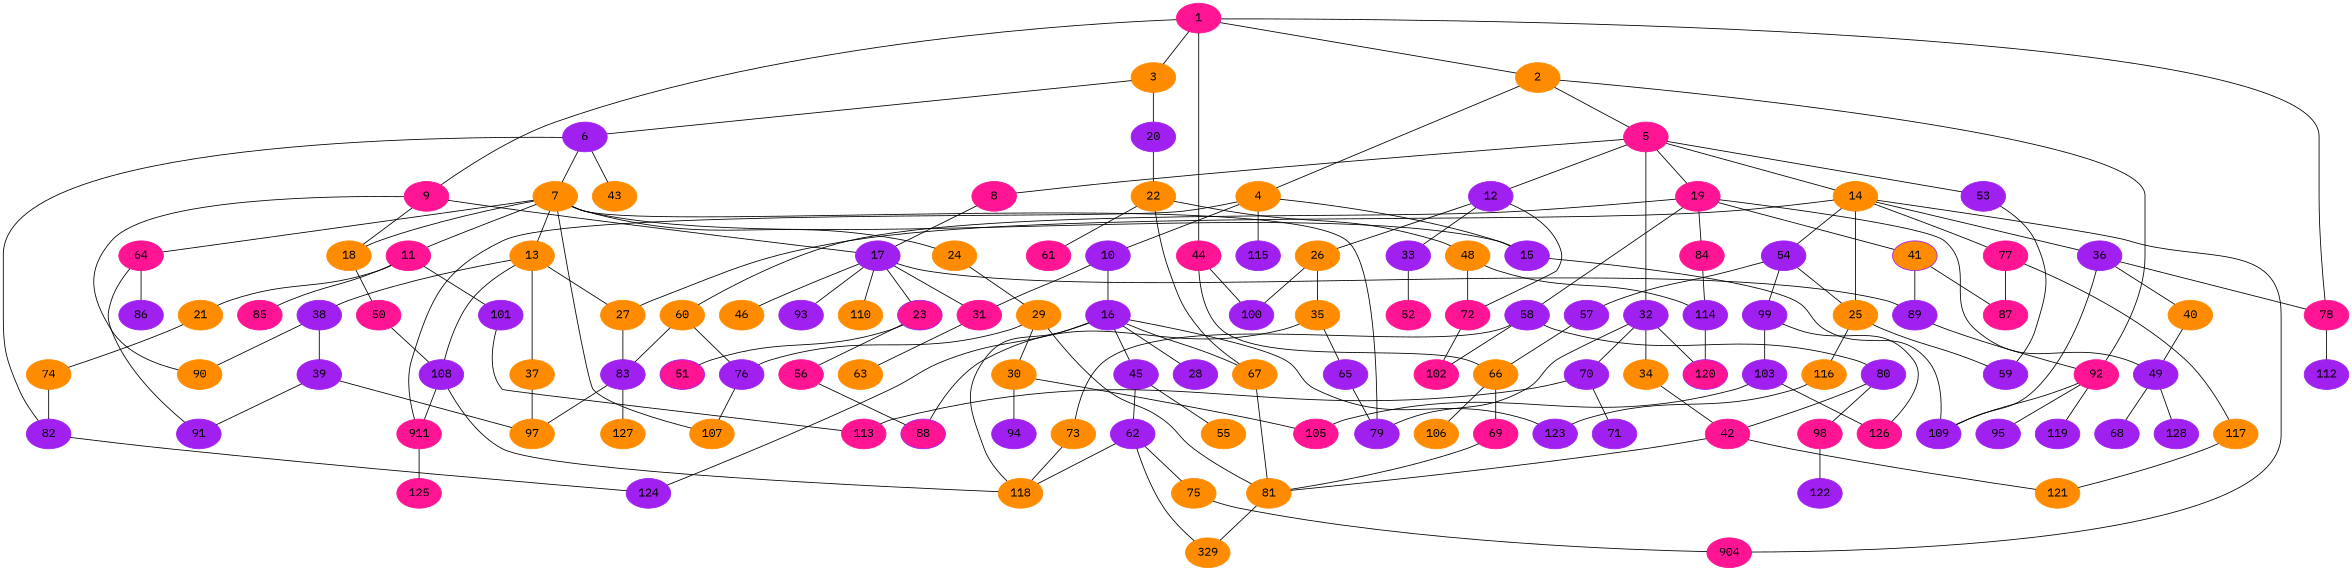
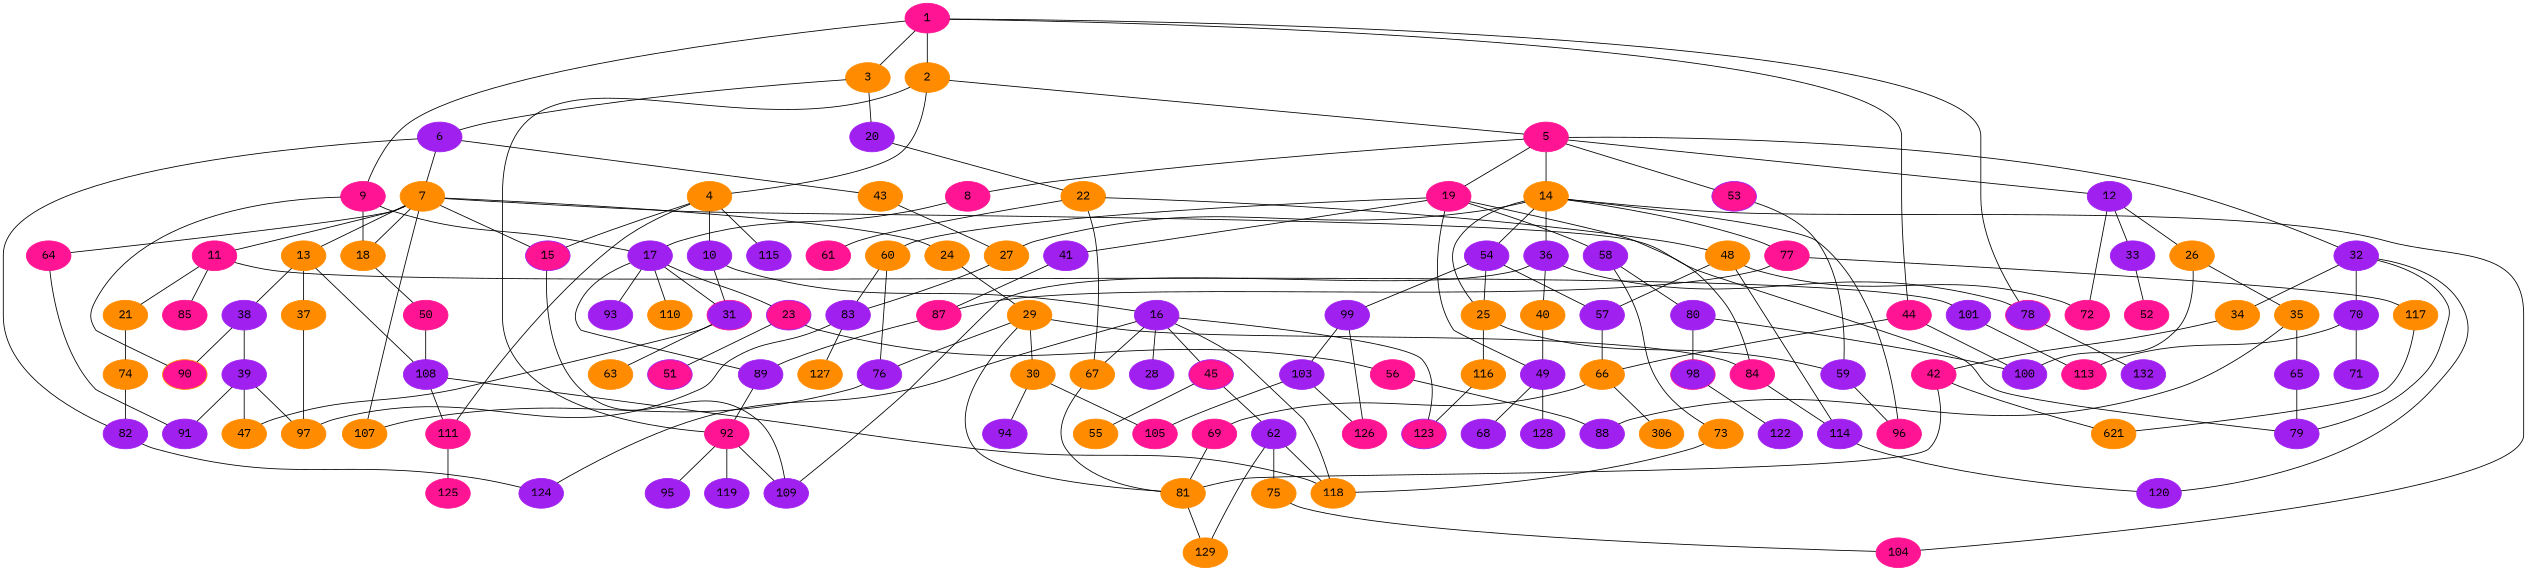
(1983, 196) -> (1734, 196)
(1527, 256) -> (548, 256)
(1915, 256) -> (1066, 256)
(578, 286) -> (946, 227)
(1915, 286) -> (844, 342)
none -> (1649, 293)
(141, 315) -> none
(742, 315) -> none
(979, 315) -> (729, 315)
(2326, 315) -> (2028, 315)
none -> (1394, 337)
(200, 375) -> (185, 375)
(1136, 375) -> (1211, 375)
(1436, 375) -> none
(1705, 375) -> (2159, 493)
(2326, 375) -> (2143, 375)
(1807, 407) -> (1860, 341)
none -> (244, 434)
(419, 434) -> (448, 434)
(923, 434) -> (1602, 434)
(1436, 434) -> (1662, 434)
(1555, 434) -> (1424, 434)
(1820, 434) -> (1693, 375)
none -> (1899, 434)
(2058, 493) -> (2114, 434)
(1208, 553) -> (1205, 553)
(1729, 553) -> (1898, 553)
